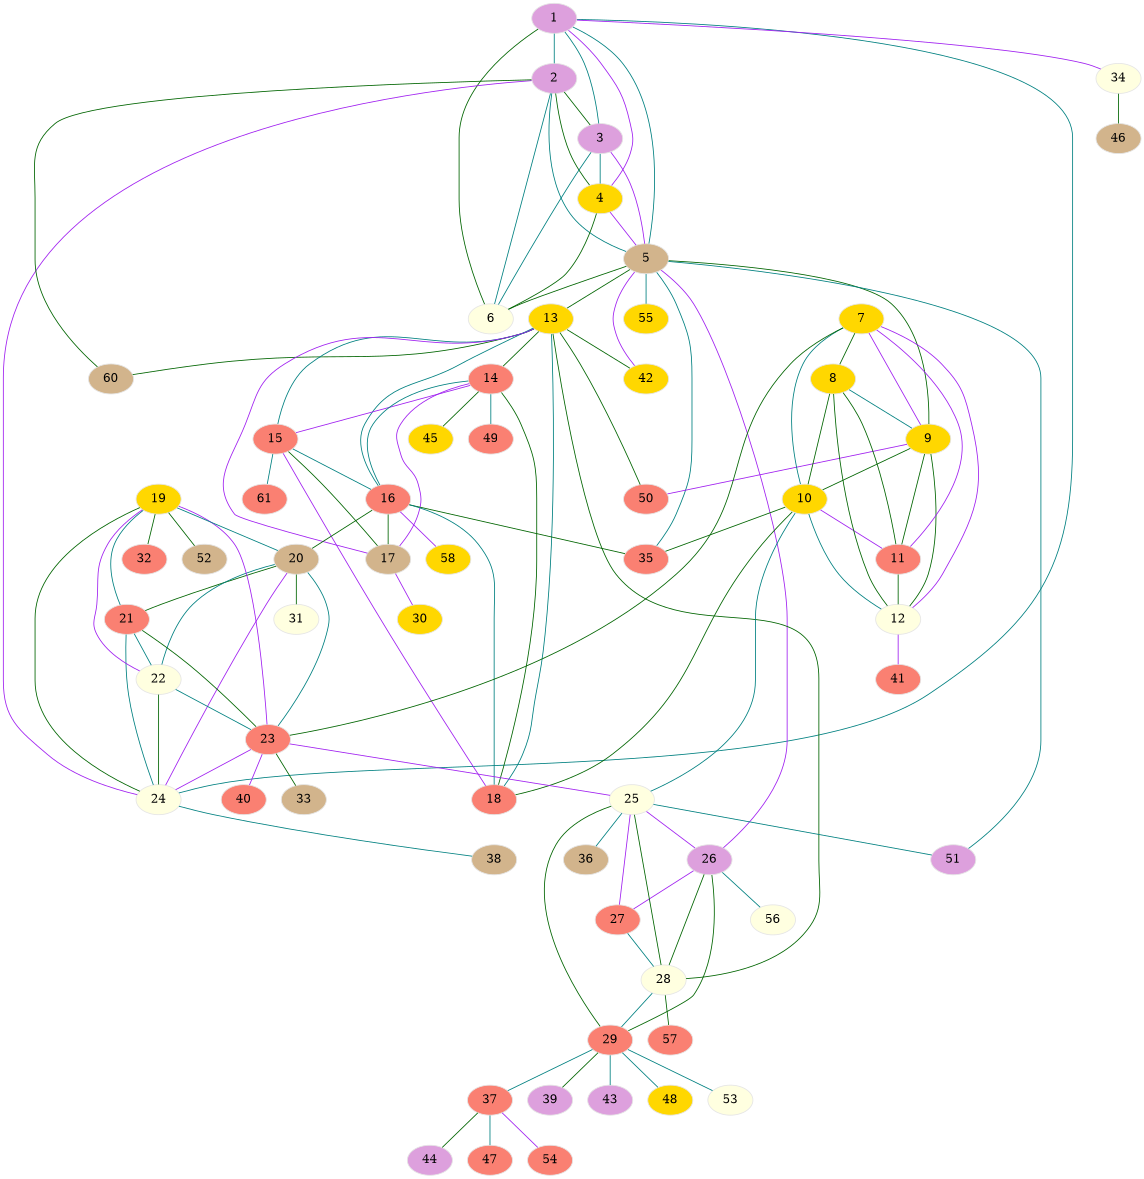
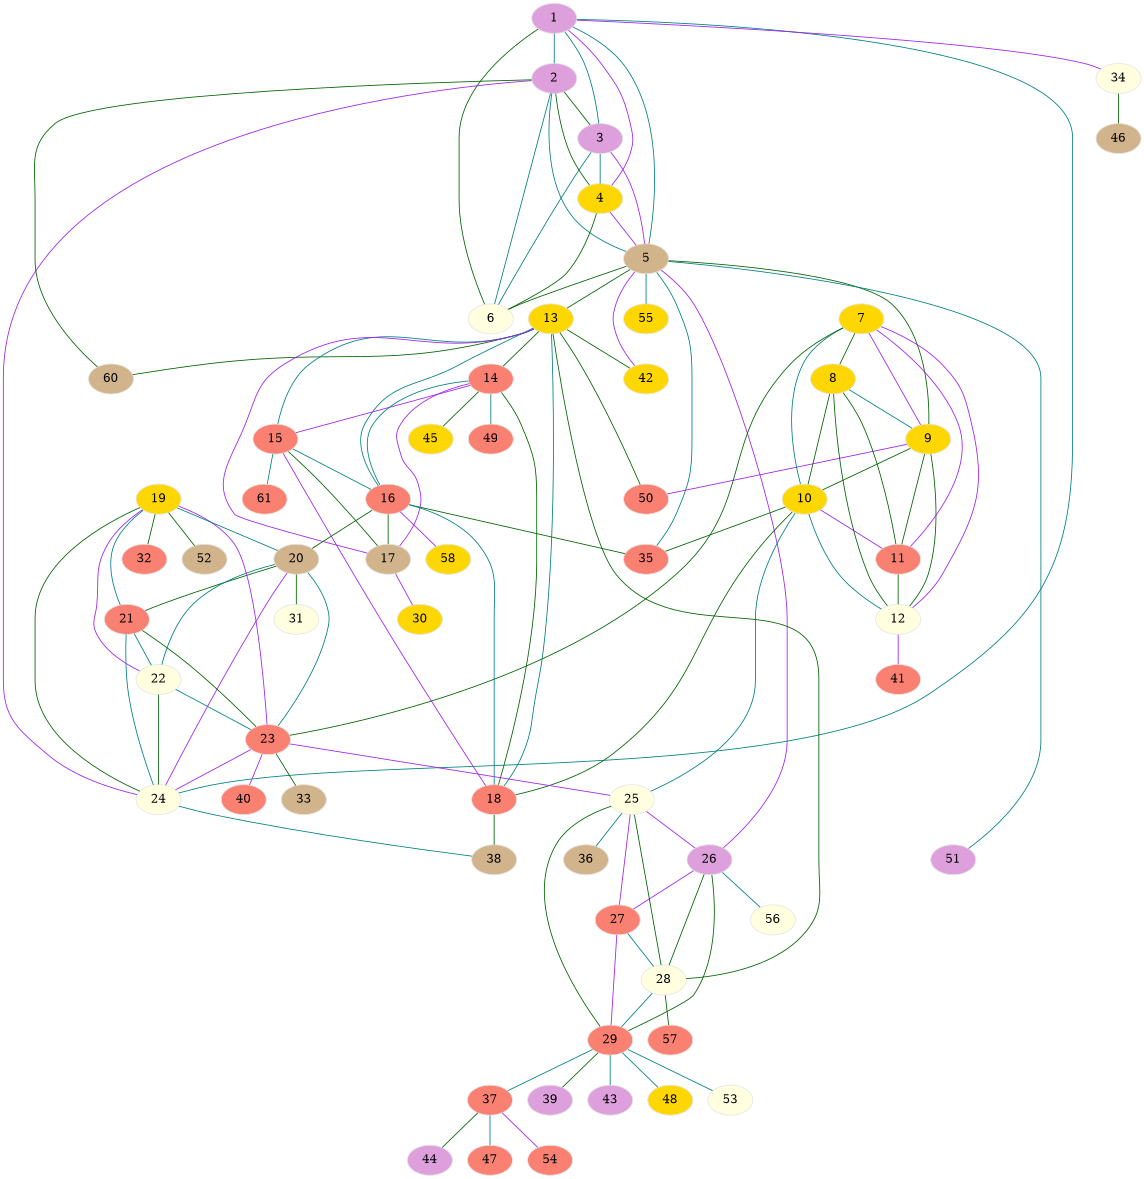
none -> (494, 830)
(793, 830) -> none
none -> (614, 980)
